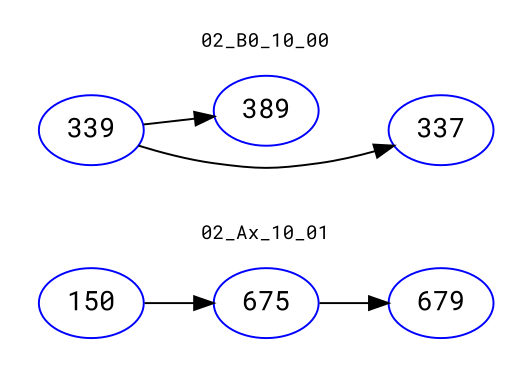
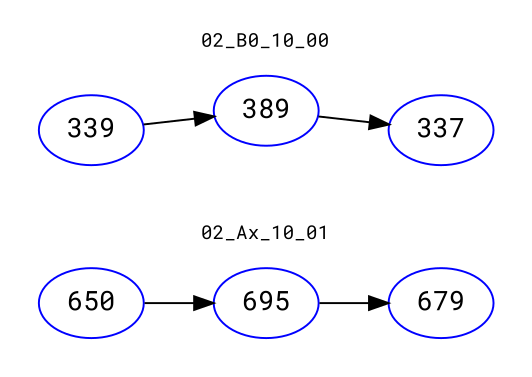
(256, 168) -> (344, 119)
(91, 303) -> (91, 303)
(266, 303) -> (266, 303)
